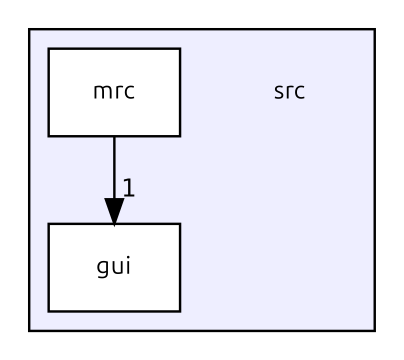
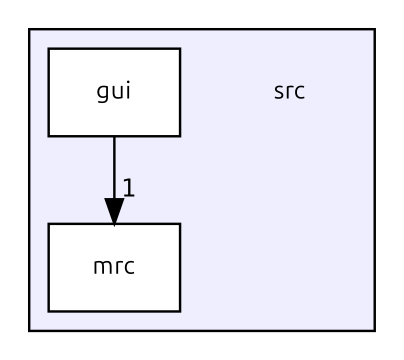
(114, 168) -> (114, 168)
